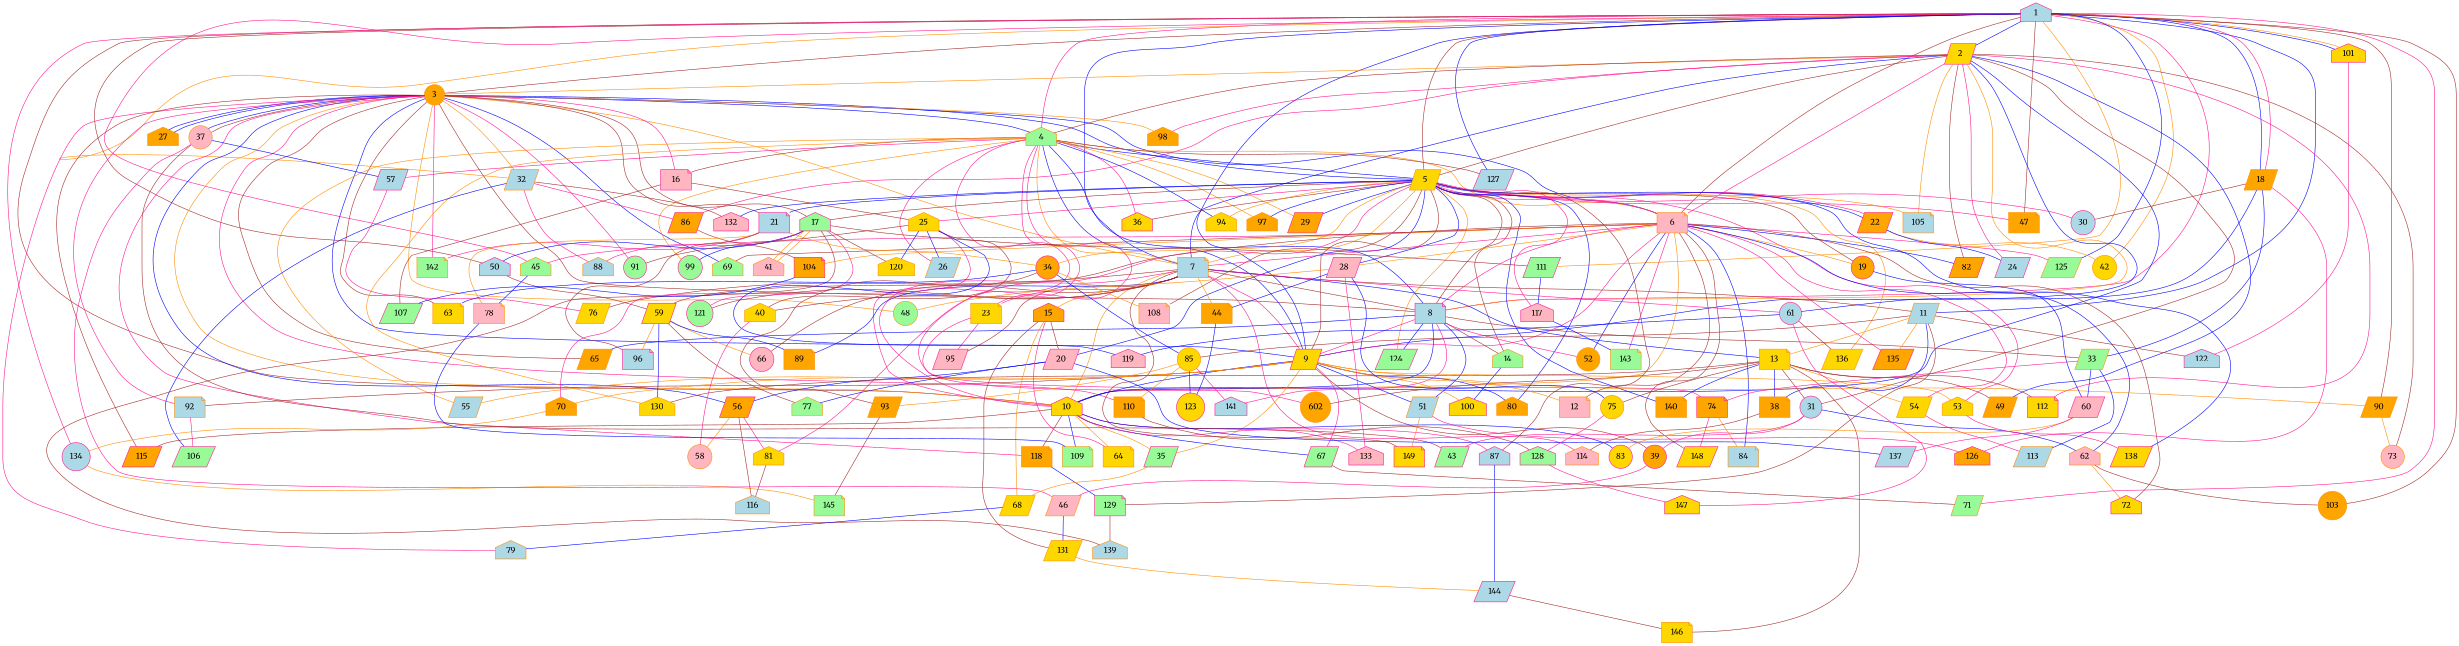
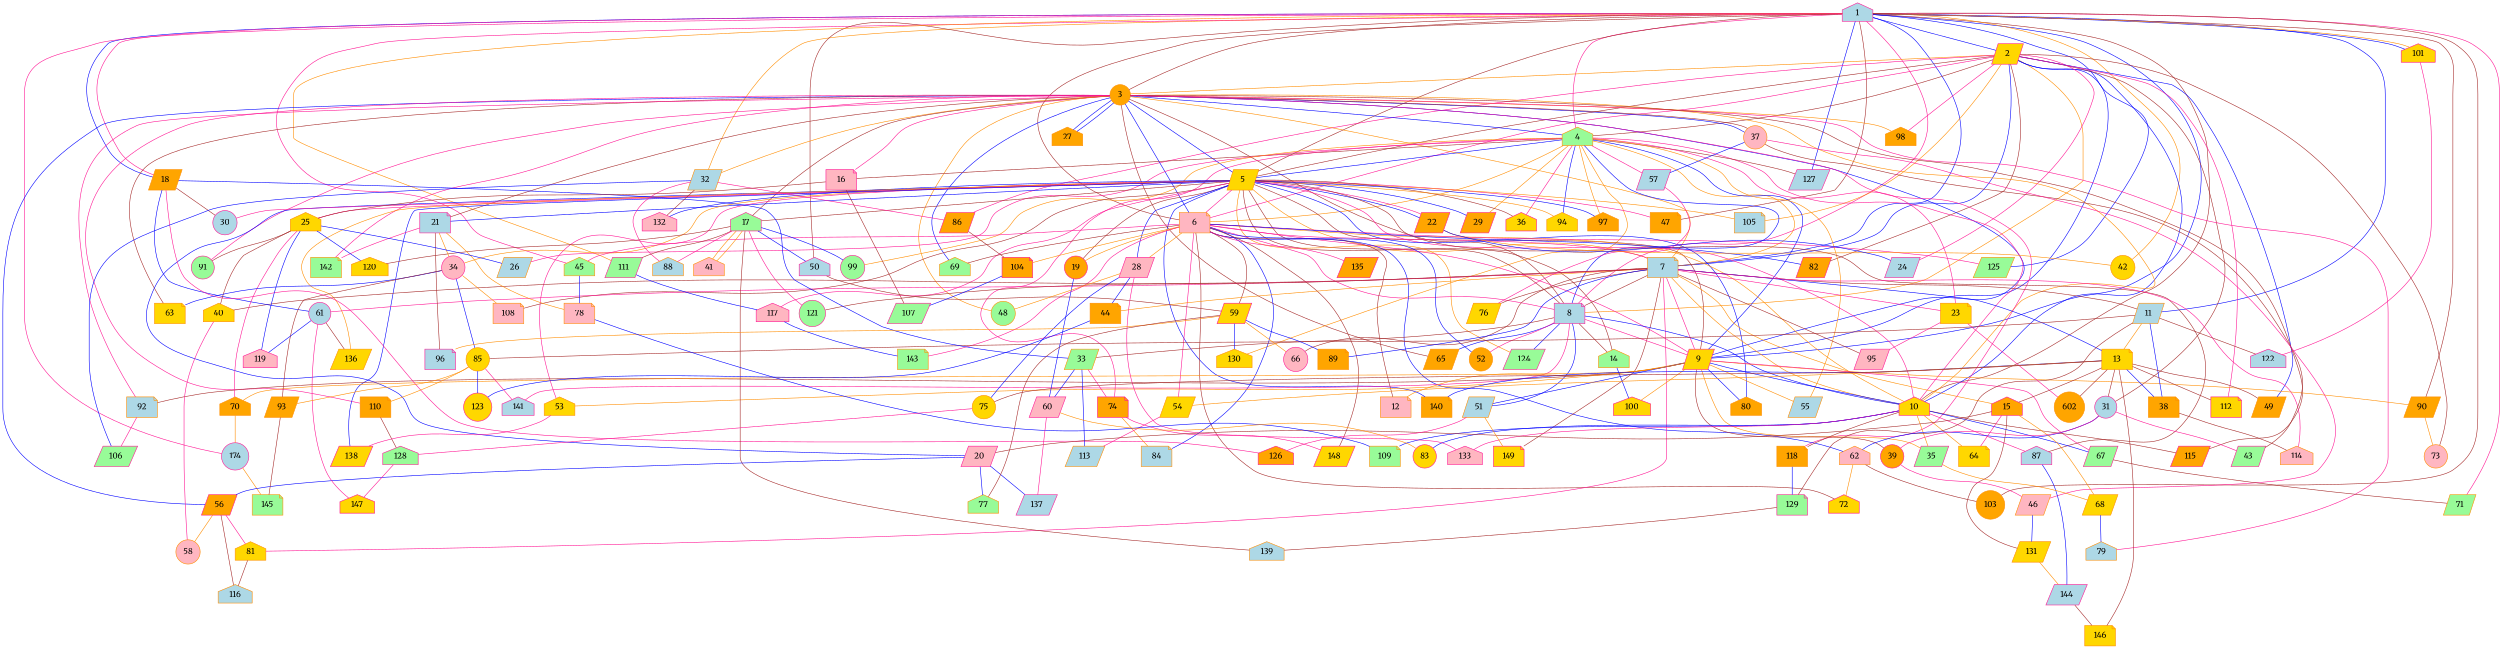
(1047, 268) -> (453, 268)
(1908, 336) -> none
(1214, 376) -> (2060, 386)
(76, 457) -> (235, 456)
